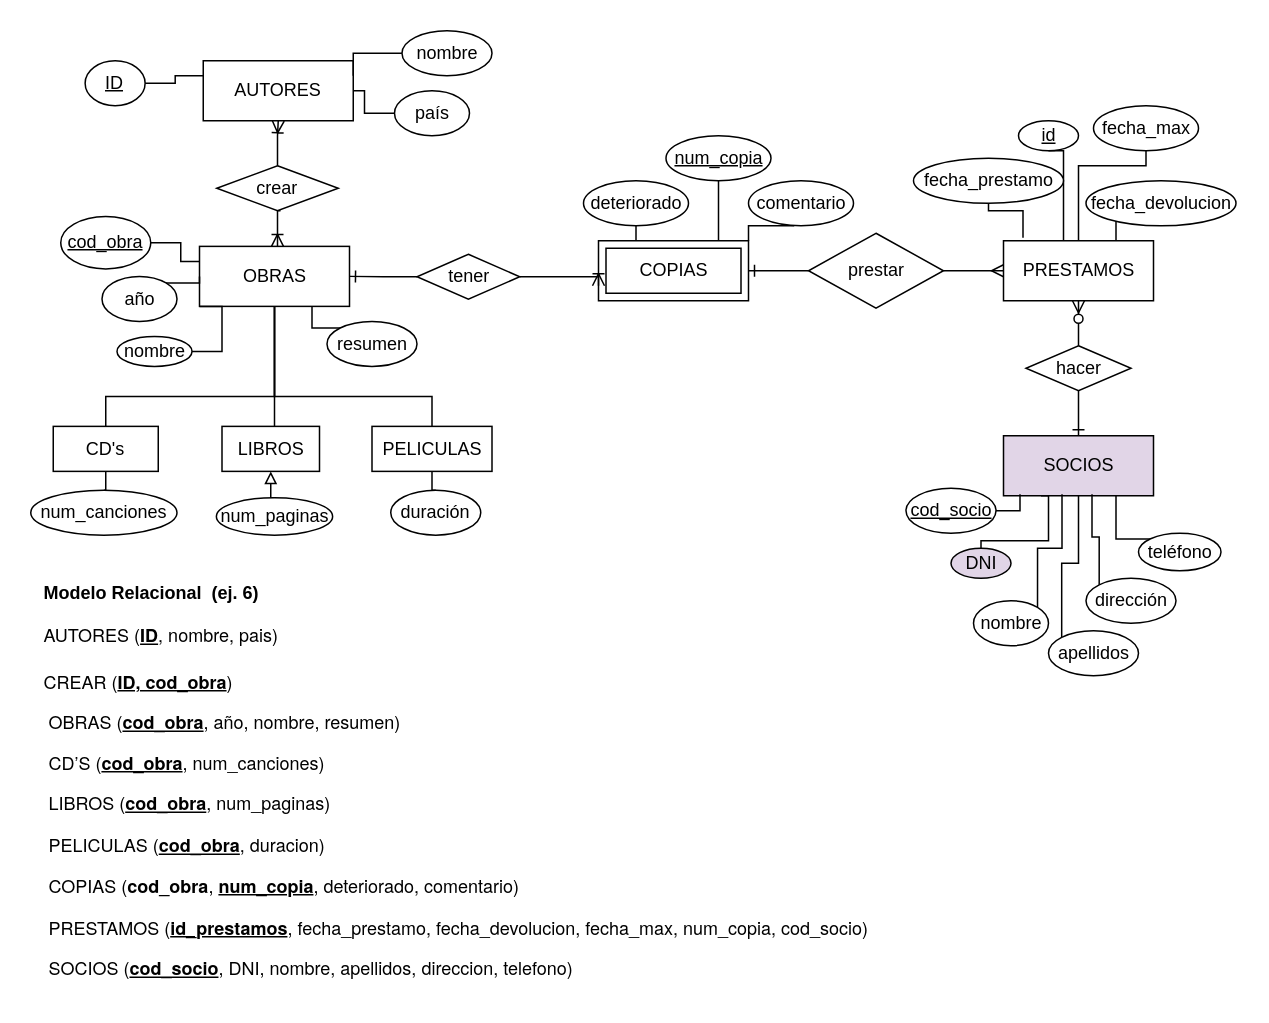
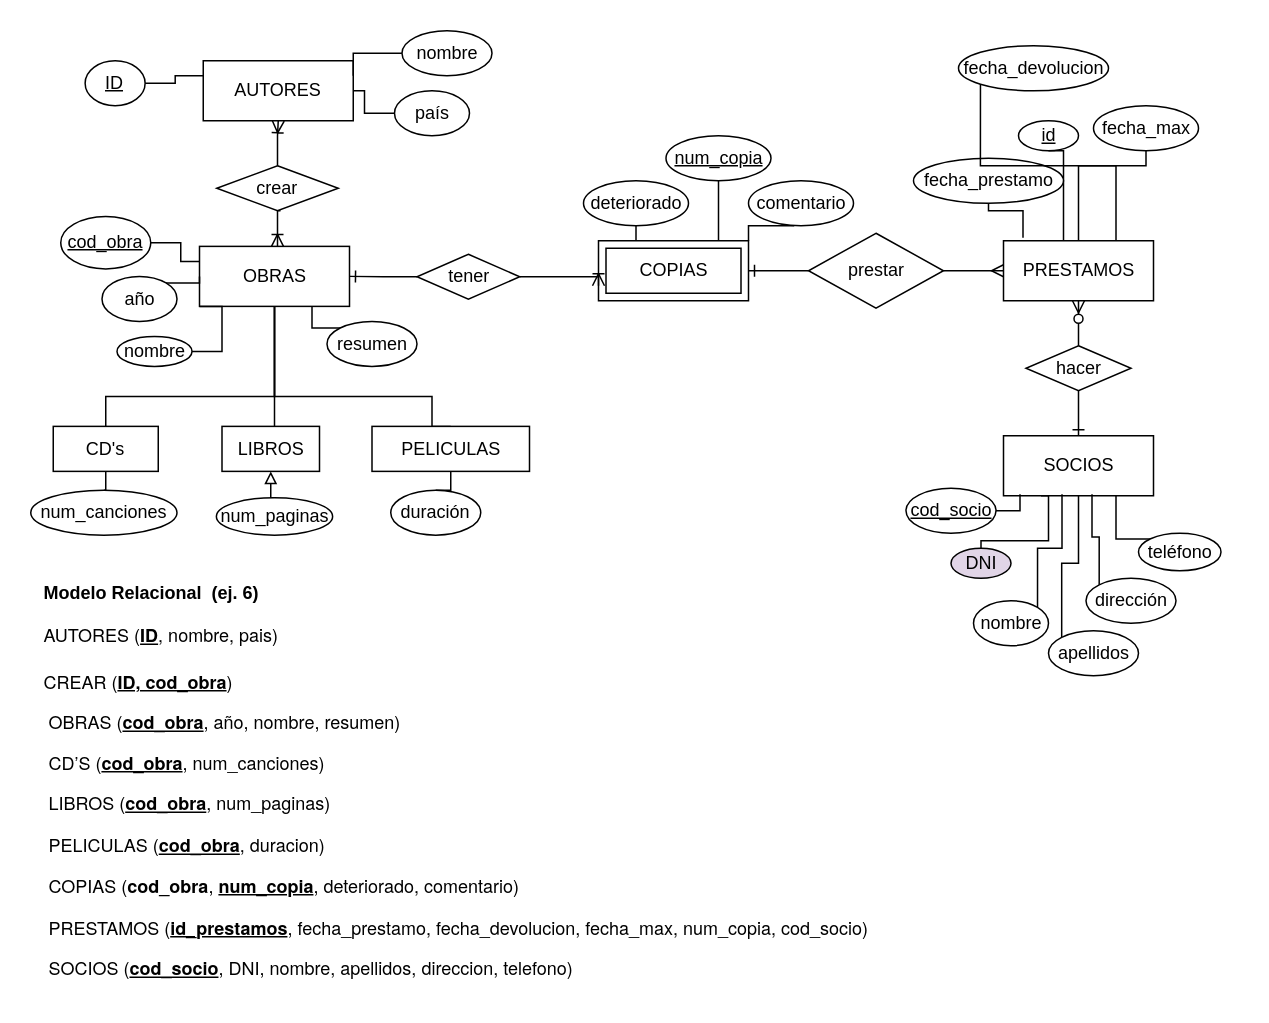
(1161, 203) -> (1034, 68)
(432, 449) -> (451, 449)
(1079, 466) -> (1079, 466)
